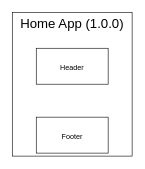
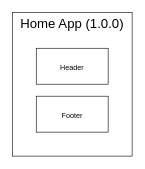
(72, 135) -> (72, 114)
